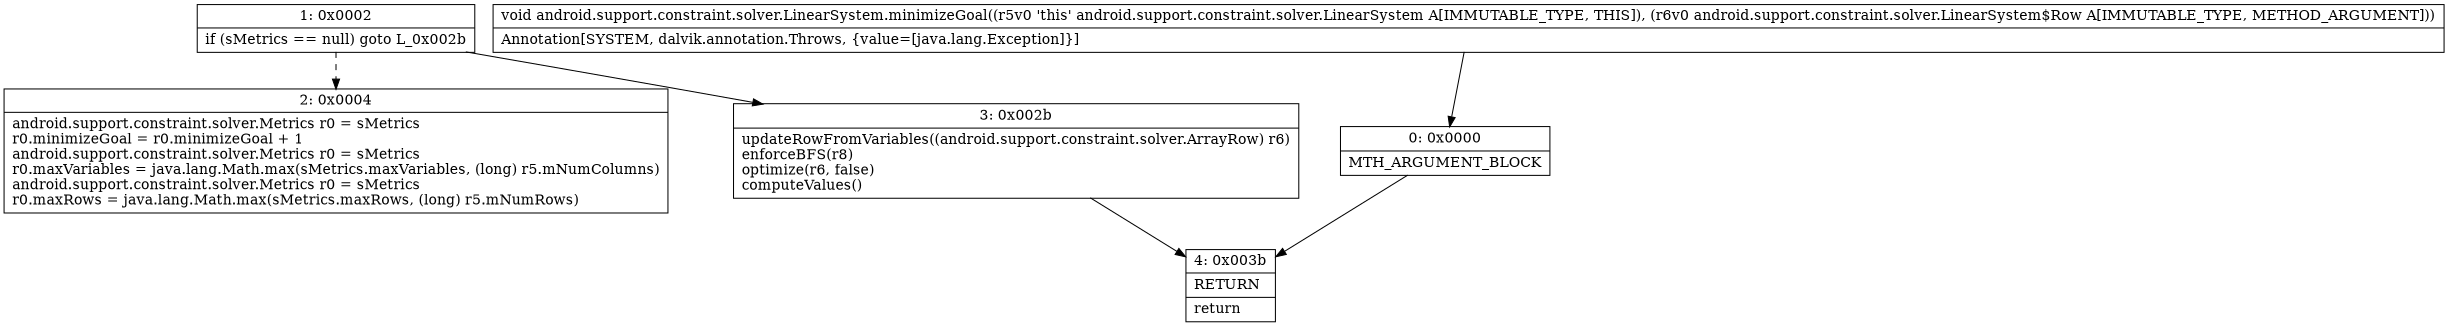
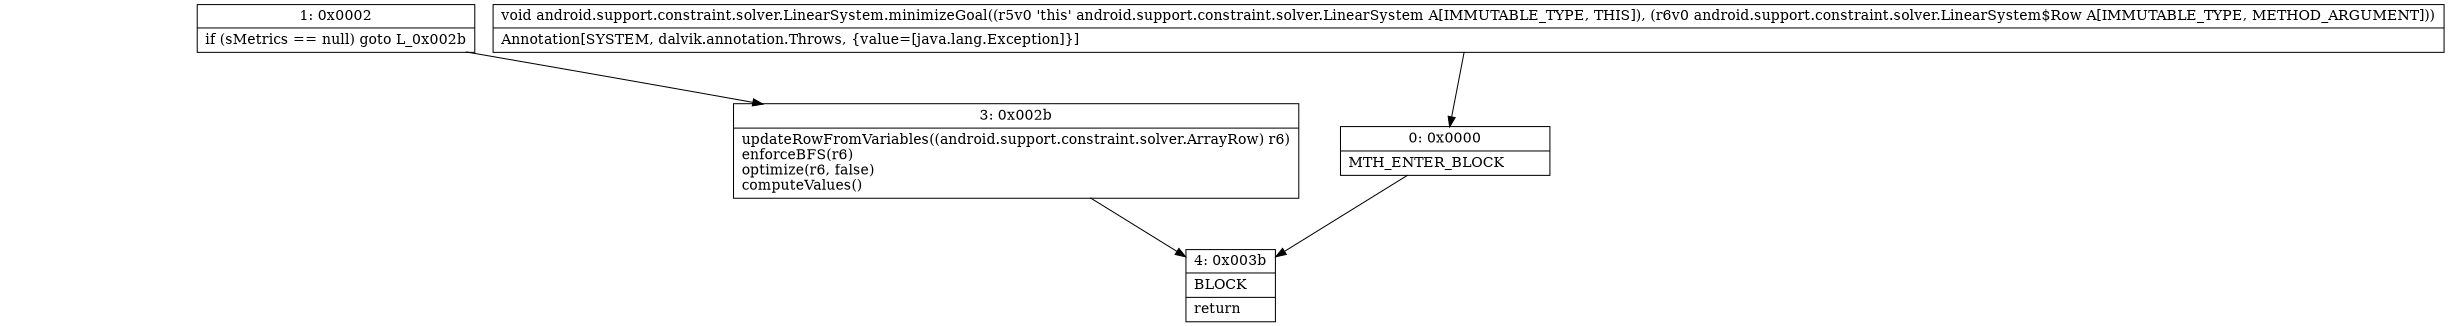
(336, 151) -> none
(798, 155) -> (798, 155)
(1445, 163) -> (1427, 163)
(1227, 285) -> (1221, 285)
